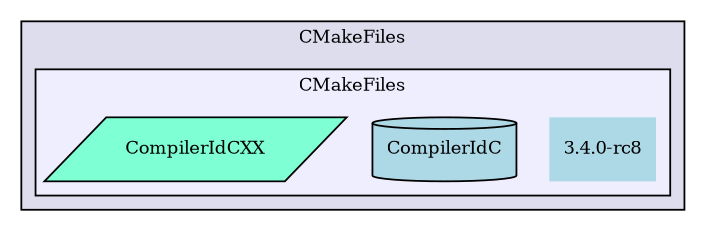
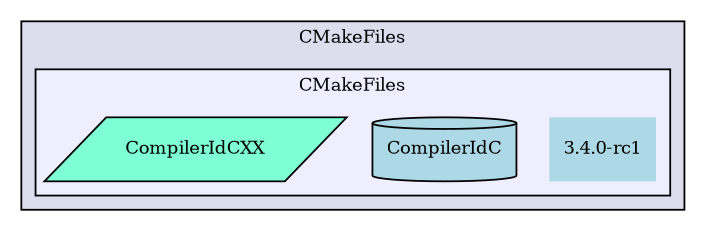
(603, 149) -> (603, 149)
